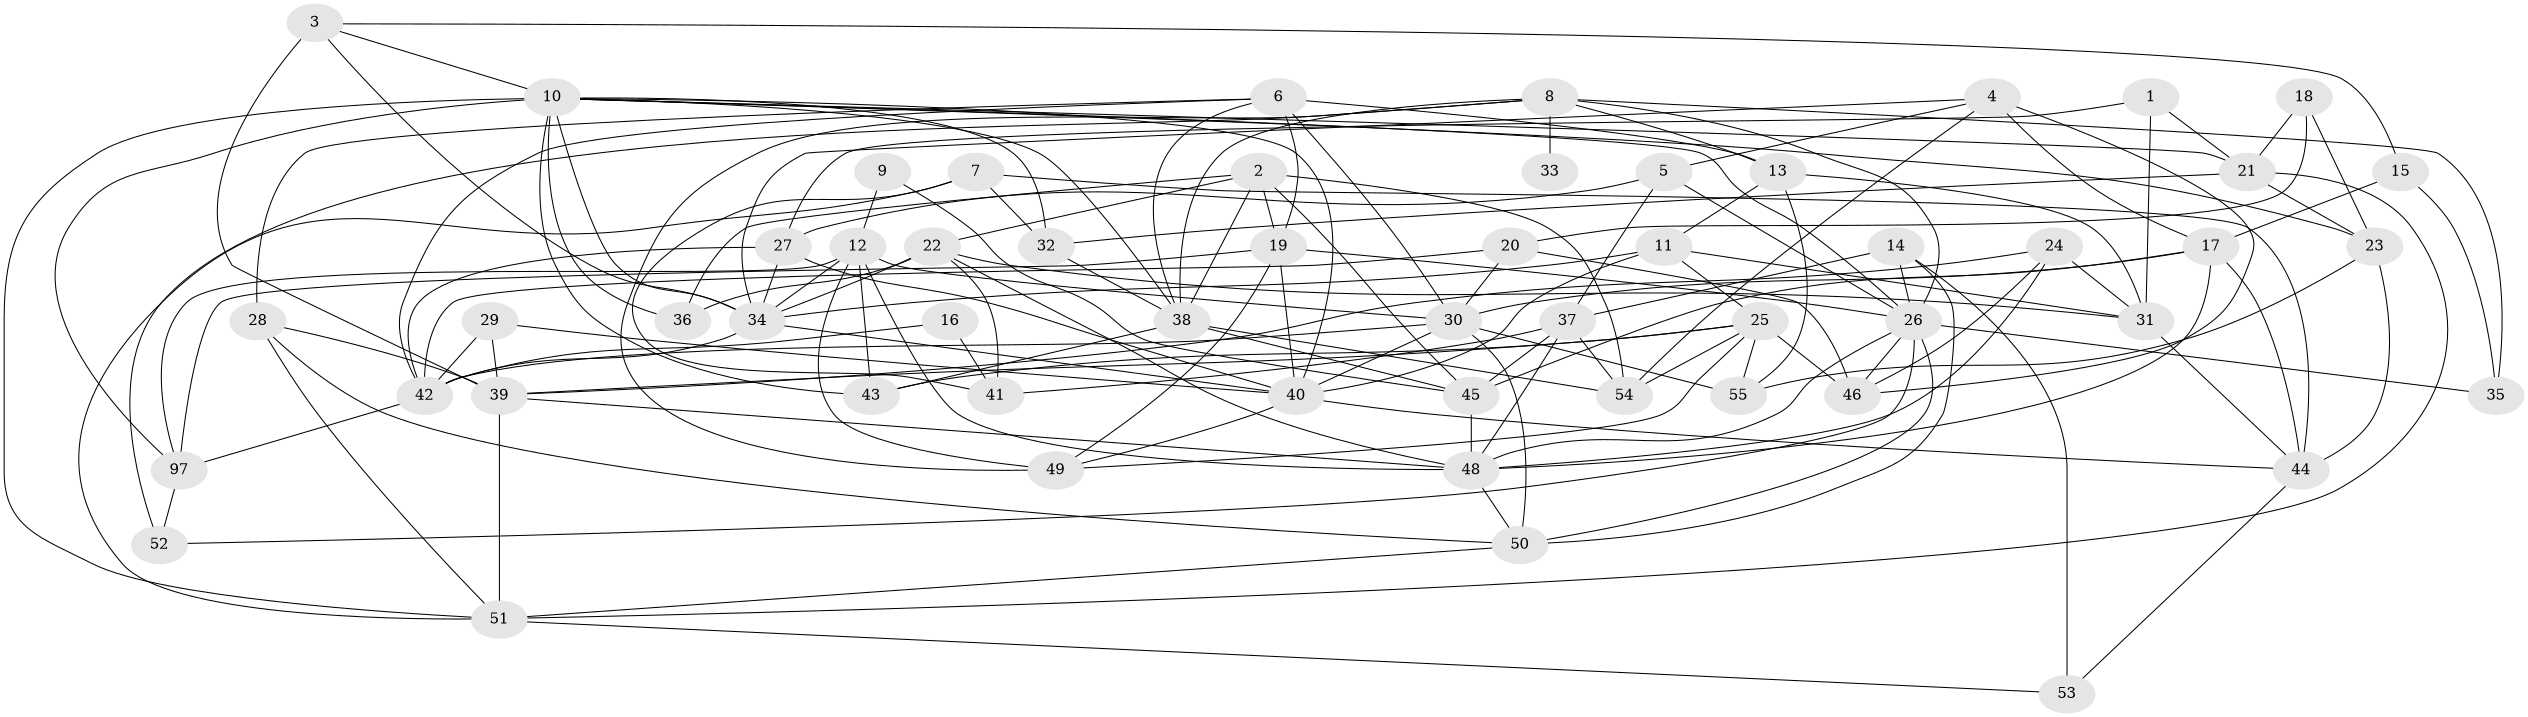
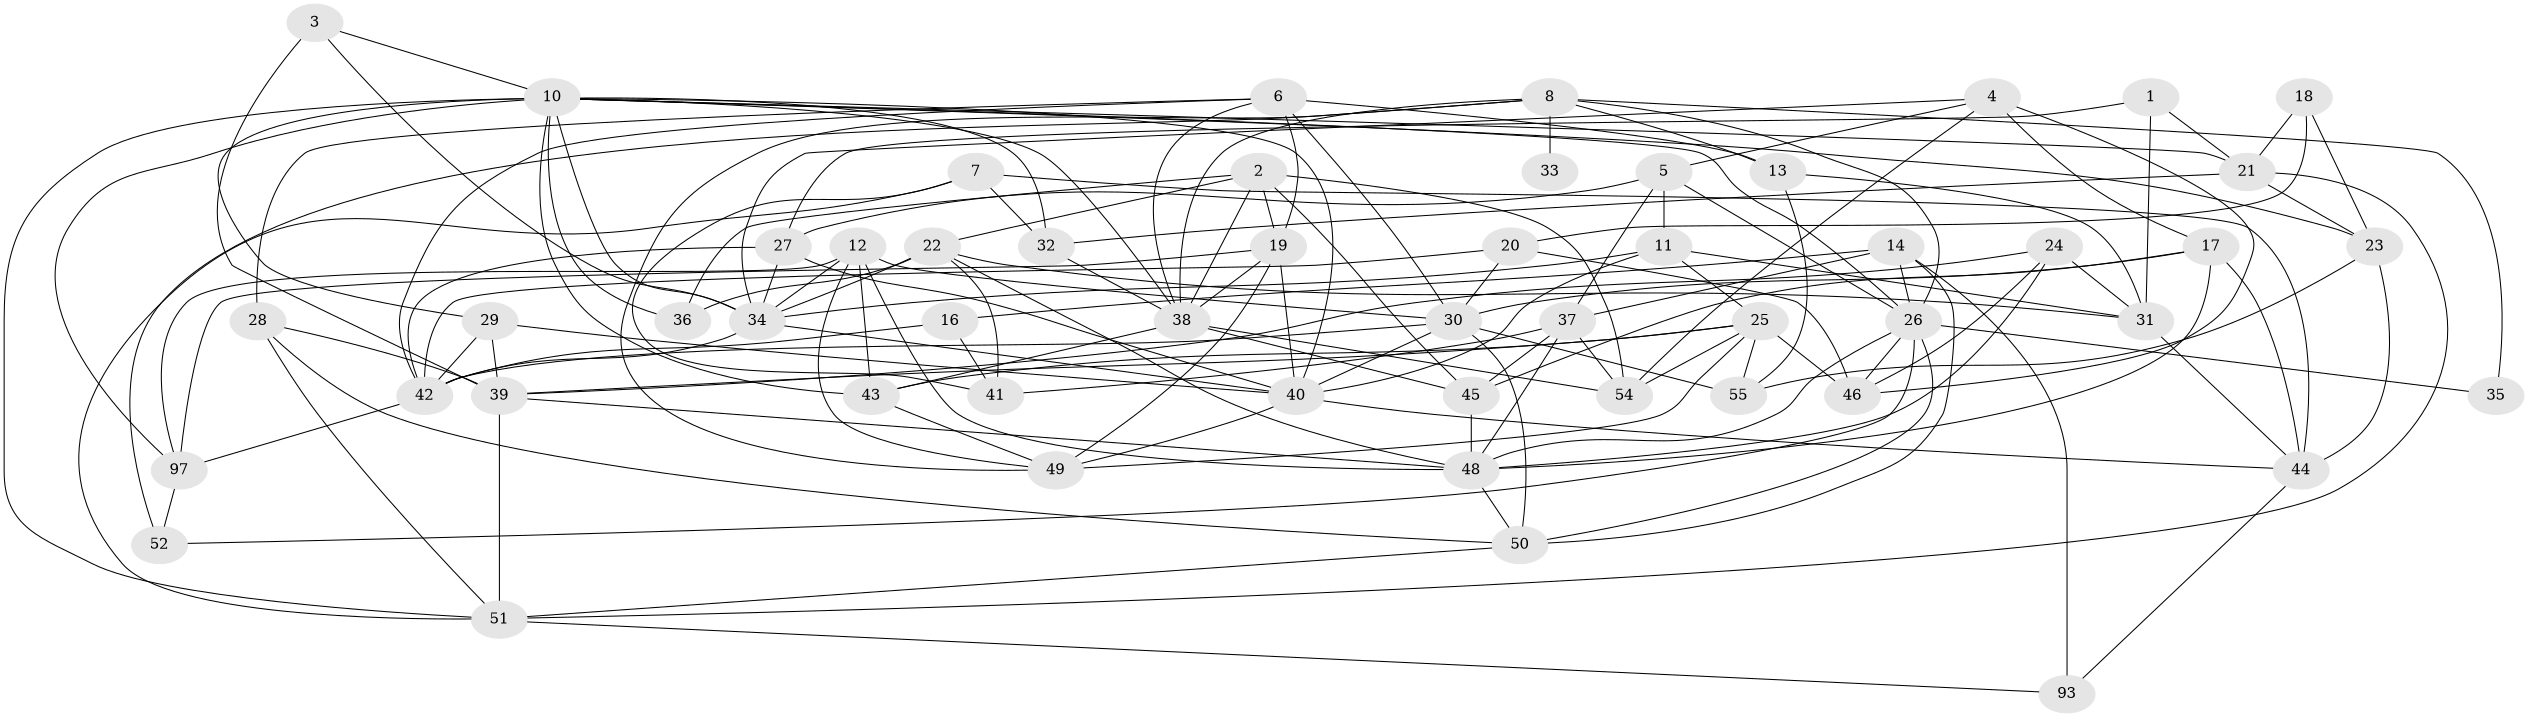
(883, 172) -> none
(2401, 172) -> none
none -> (228, 211)
(1717, 212) -> (1664, 209)
(1553, 274) -> (1236, 279)
none -> (1445, 283)
none -> (977, 439)
(2067, 694) -> (2067, 694)
